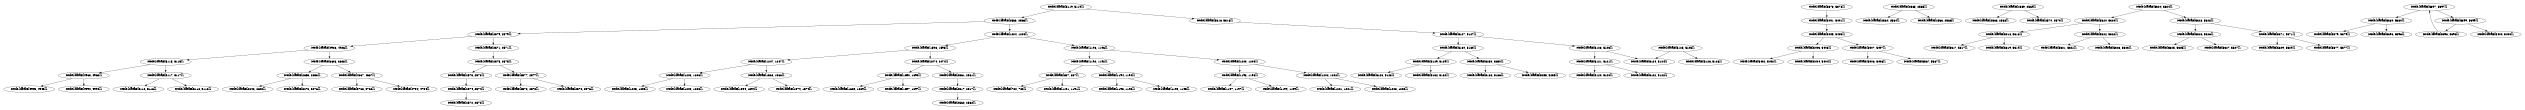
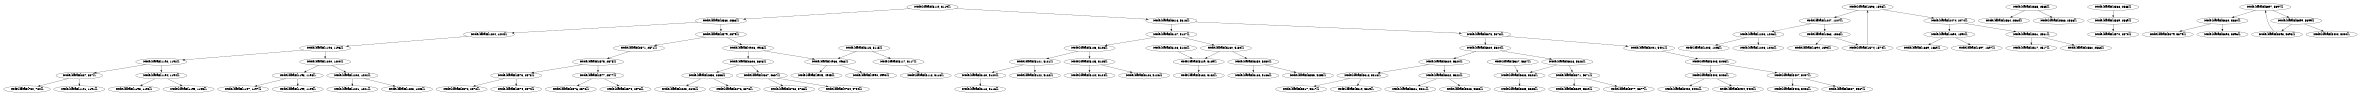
(2005, 13) -> (2113, 13)
none -> (1327, 28)
none -> (1485, 40)
(971, 41) -> (1868, 29)
(2208, 41) -> (1516, 68)
(249, 55) -> (788, 55)
(1621, 55) -> (1089, 54)
(1404, 68) -> (1184, 55)
(153, 82) -> (980, 81)
(466, 95) -> (490, 82)
(958, 95) -> (2058, 41)
